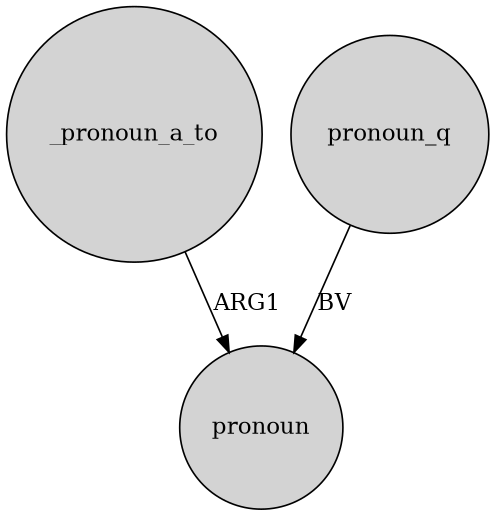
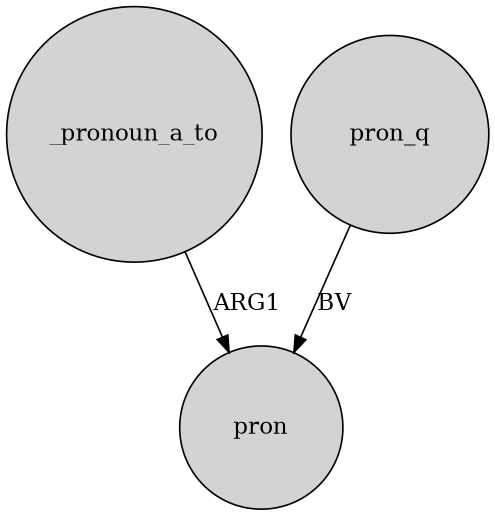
(390, 134) -> (390, 134)
(261, 428) -> (261, 428)
